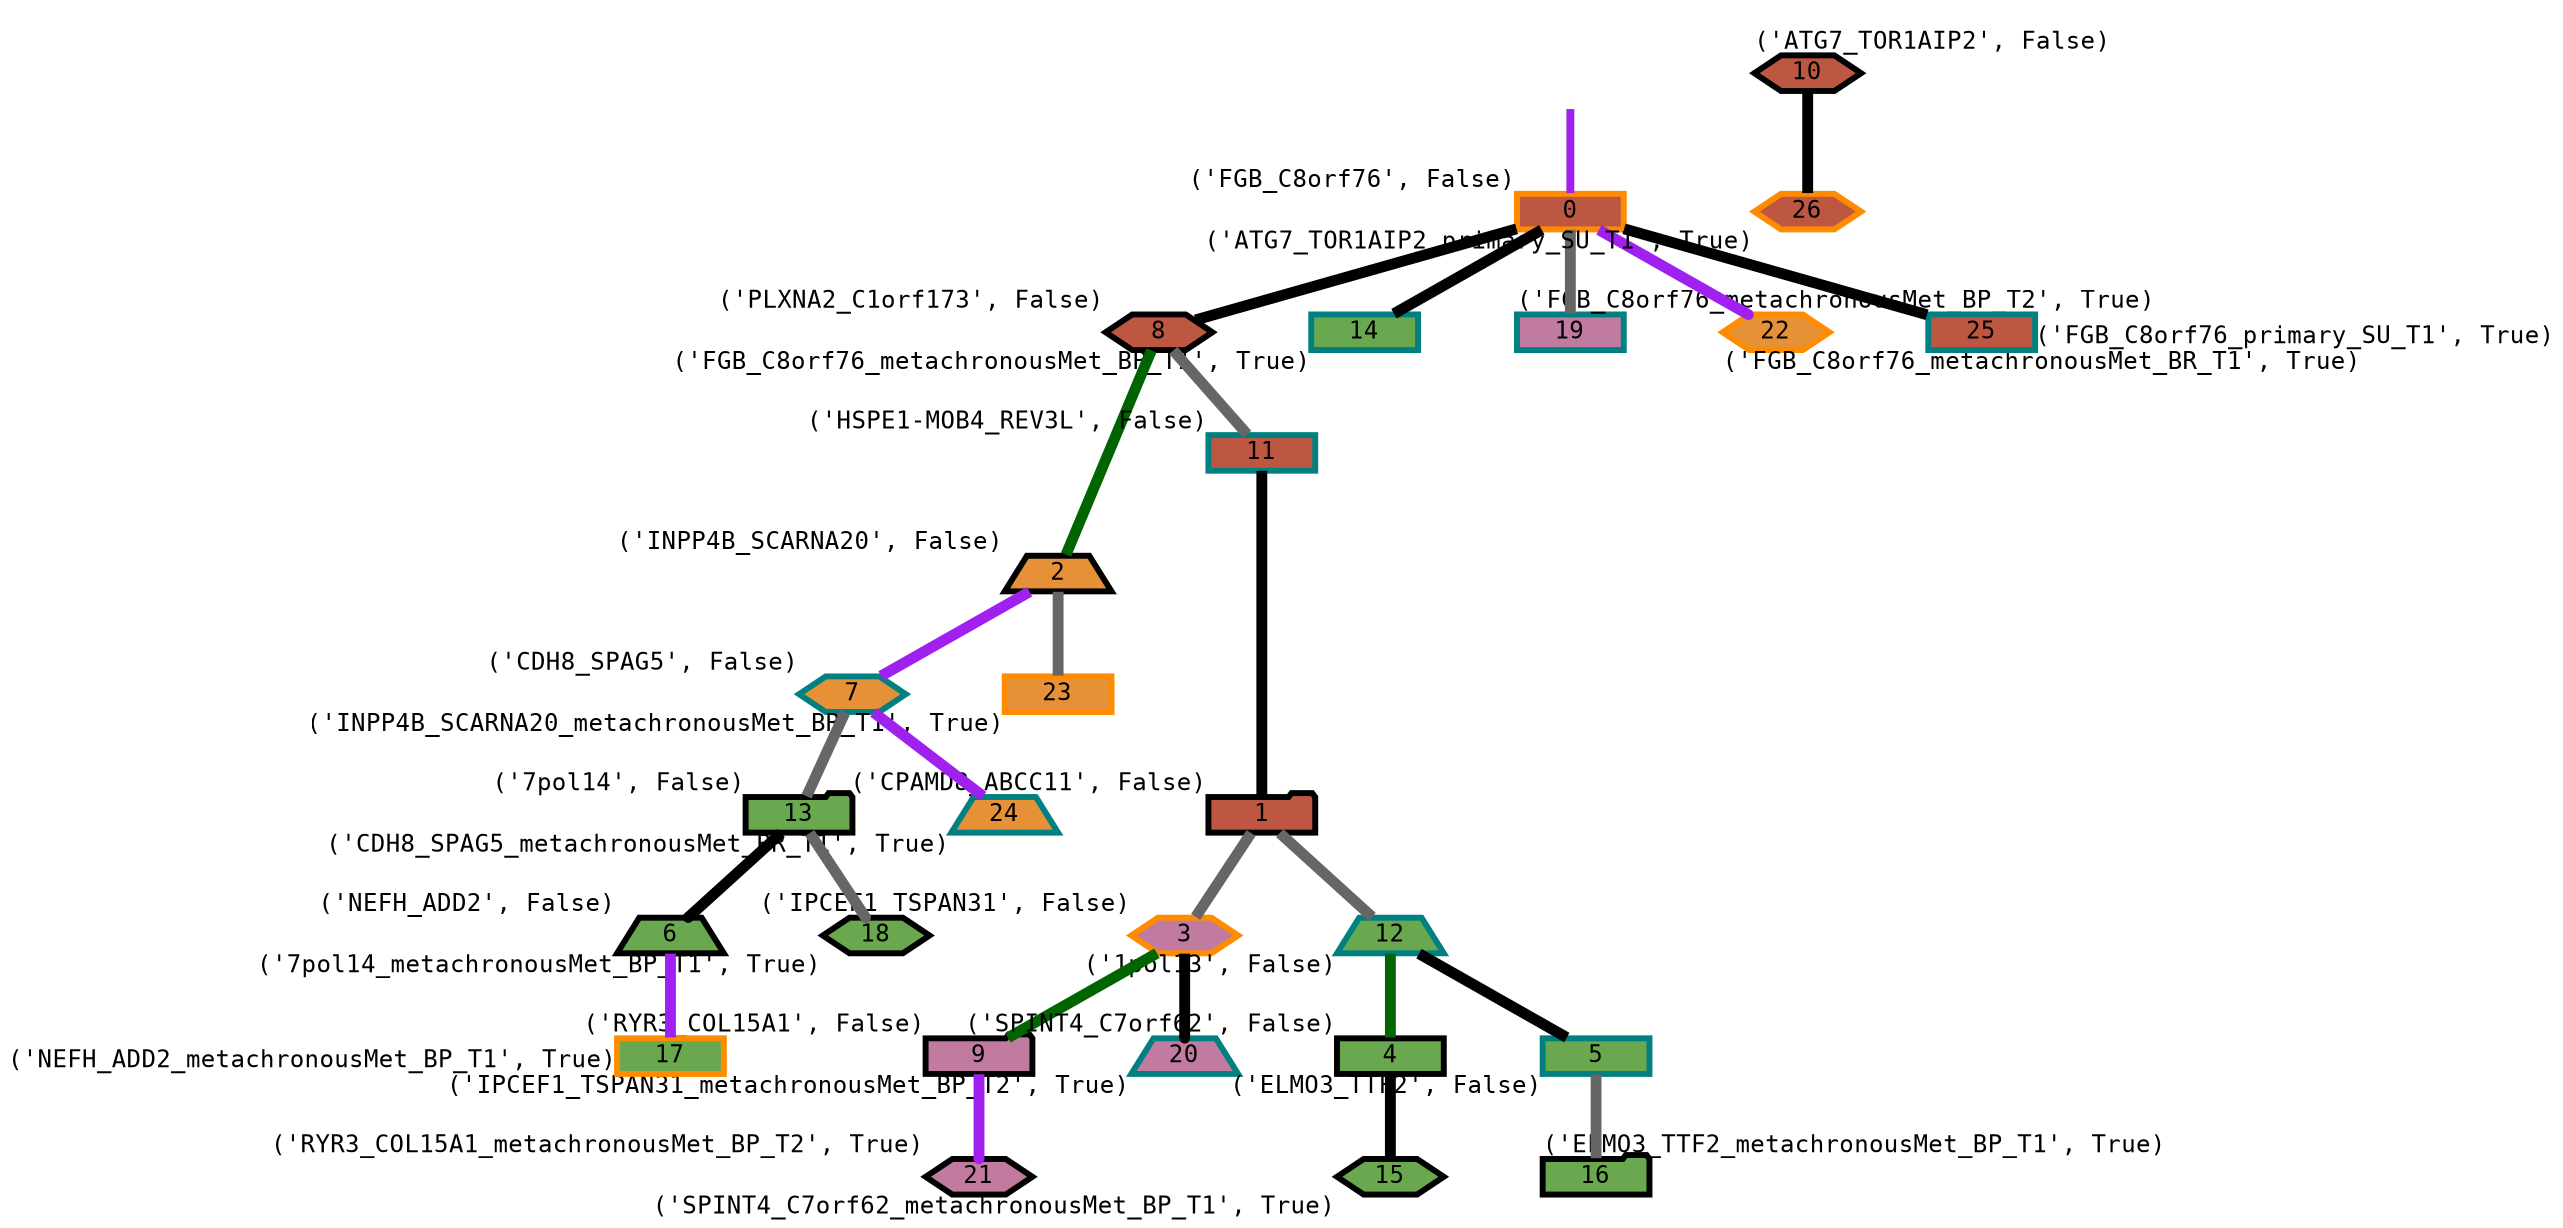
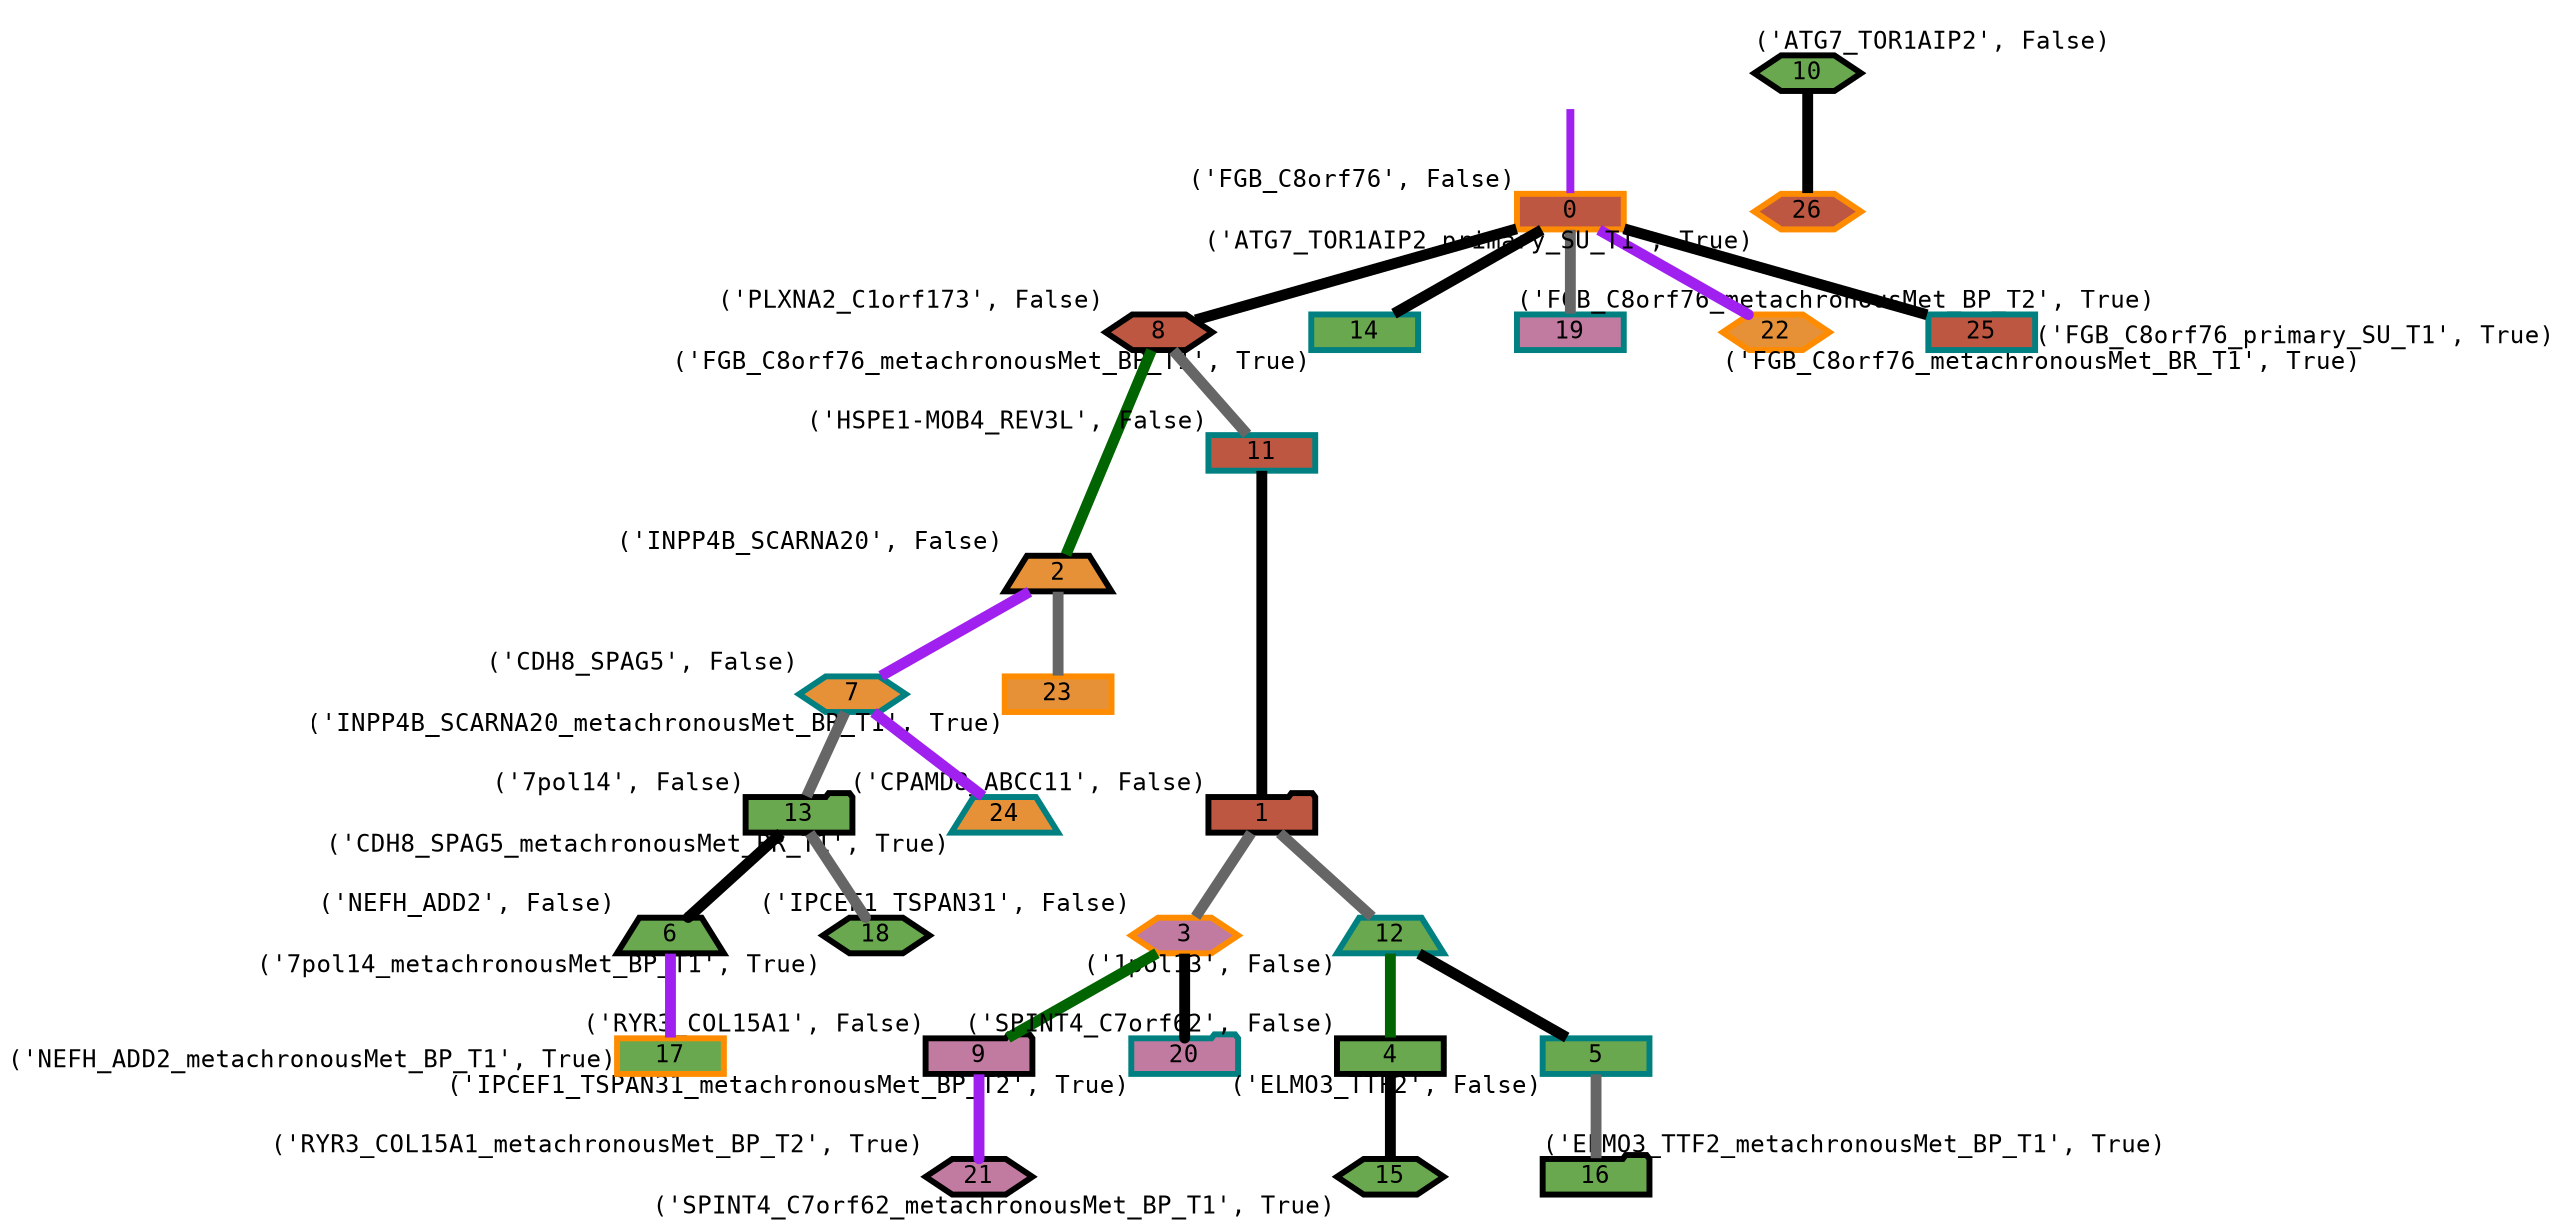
(1808, 73) -> (1808, 73)
(1185, 1056) -> (1185, 1056)
